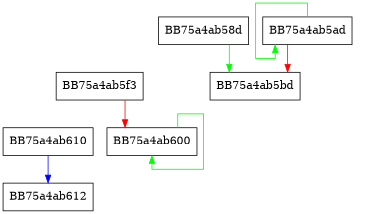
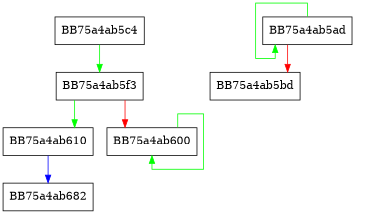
none -> (100, 31)
(204, 31) -> none
none -> (75, 110)
(48, 197) -> (48, 197)
